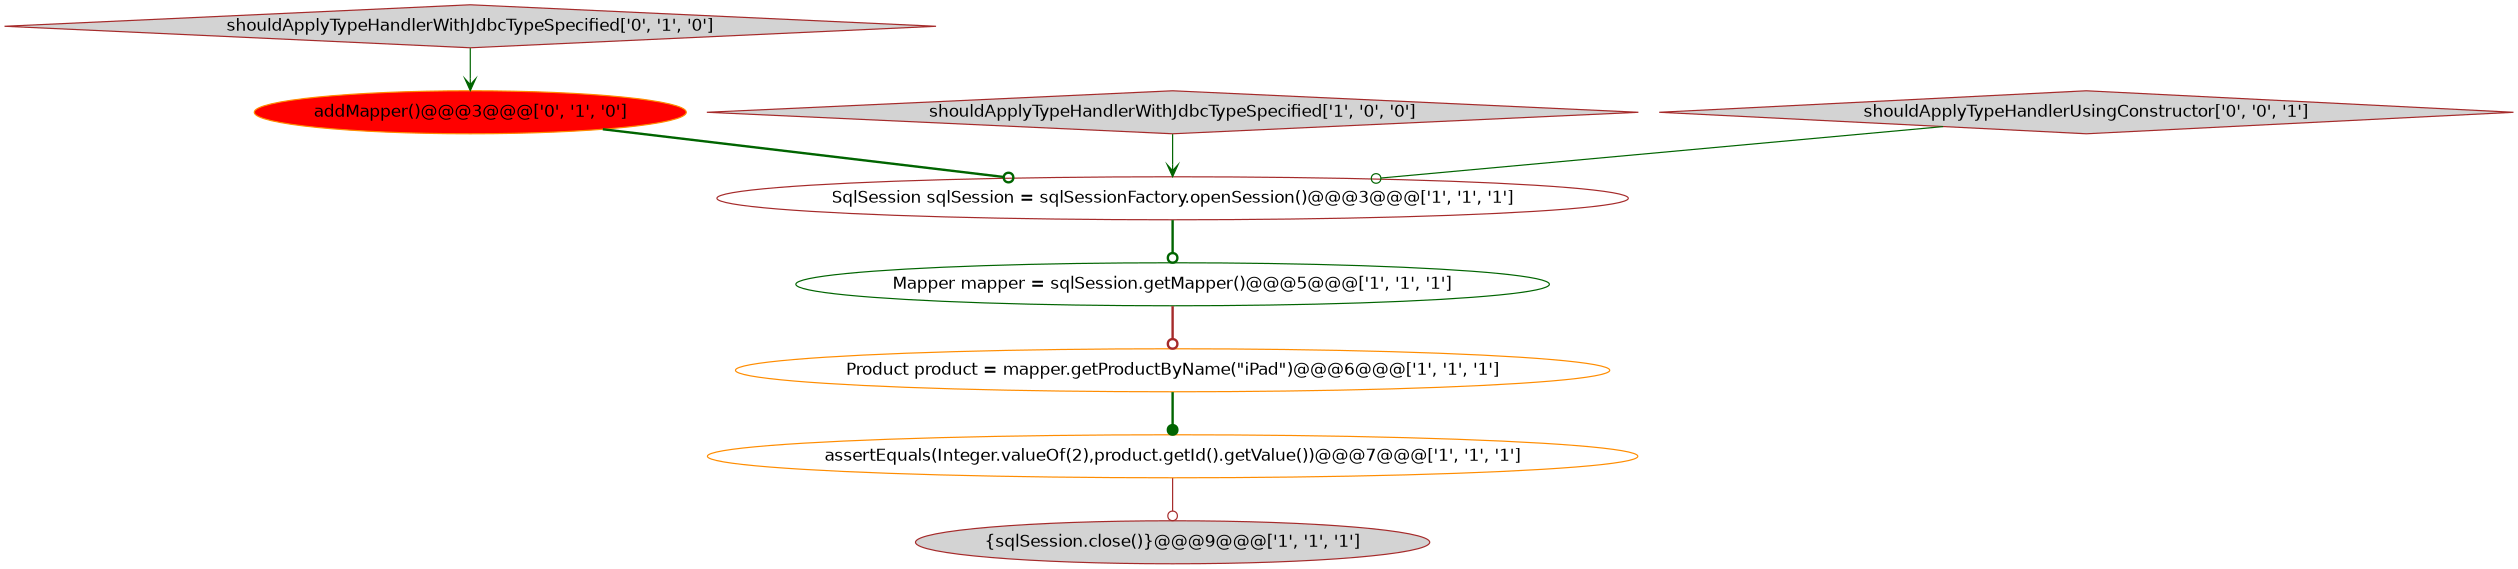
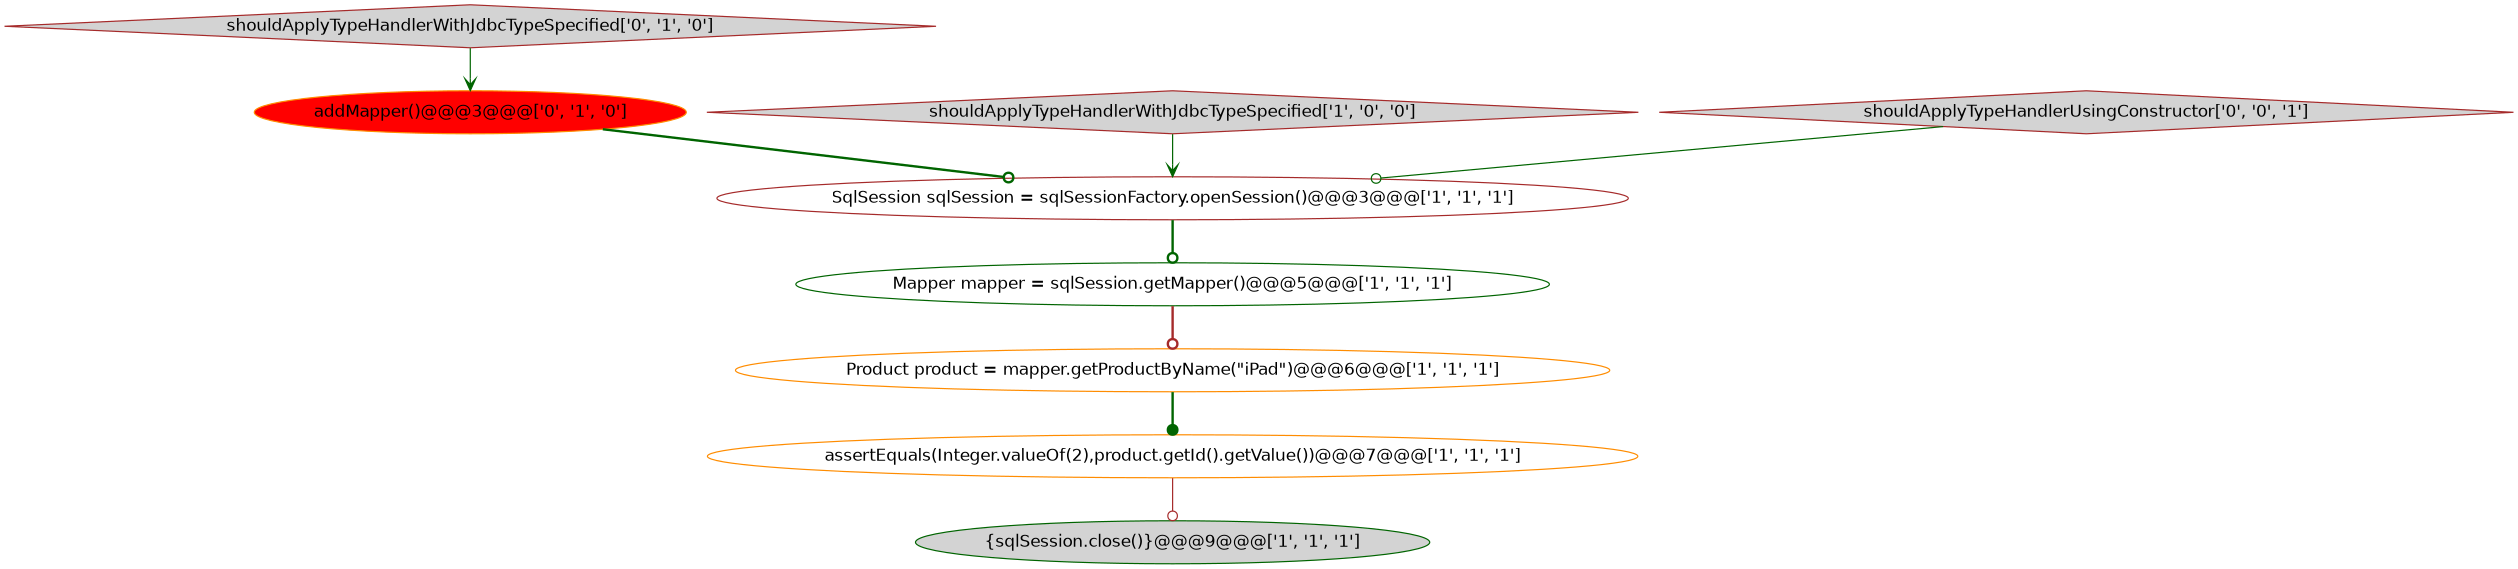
(1173, 542) -> (1173, 542)
